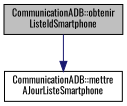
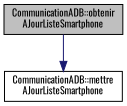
(63, 19) -> (63, 19)
